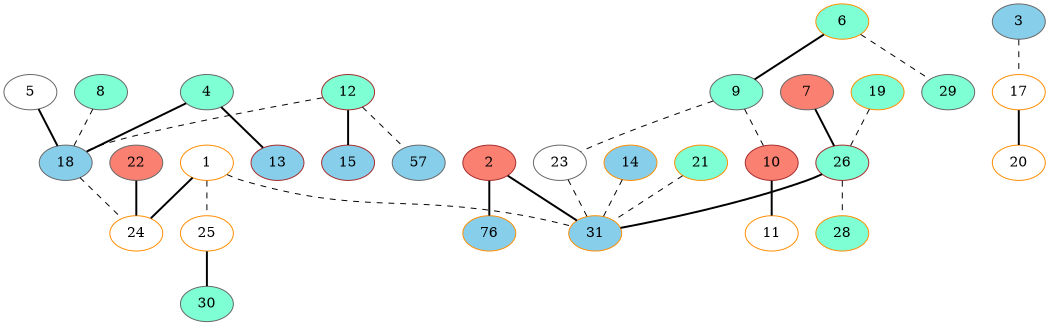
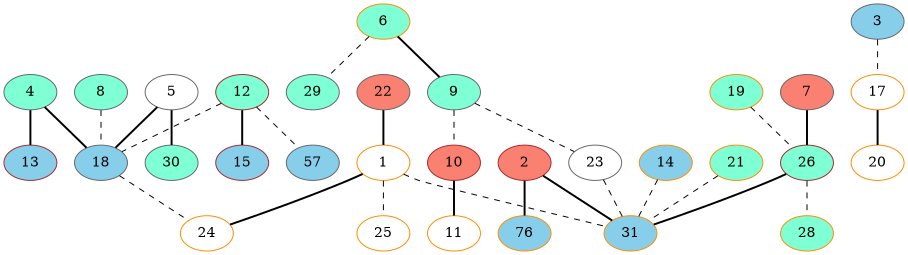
(136, 198) -> (383, 128)
(207, 269) -> (172, 121)
